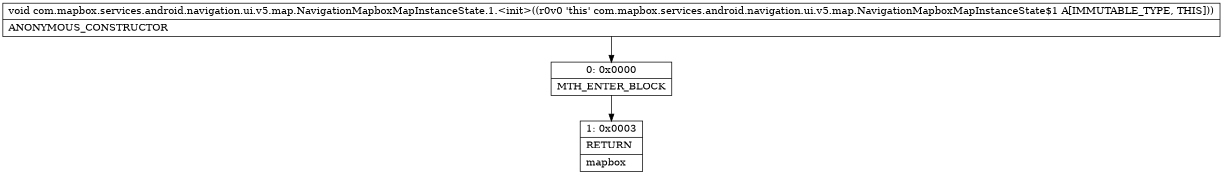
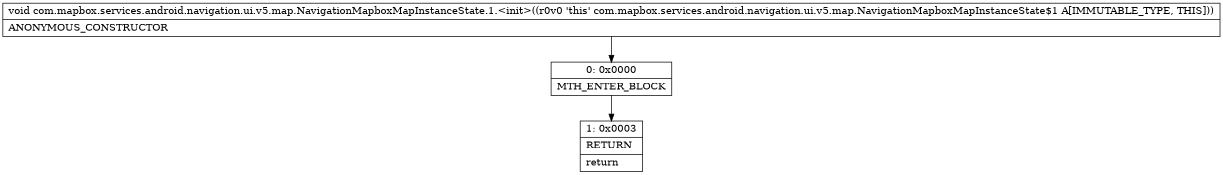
(606, 163) -> (602, 163)
